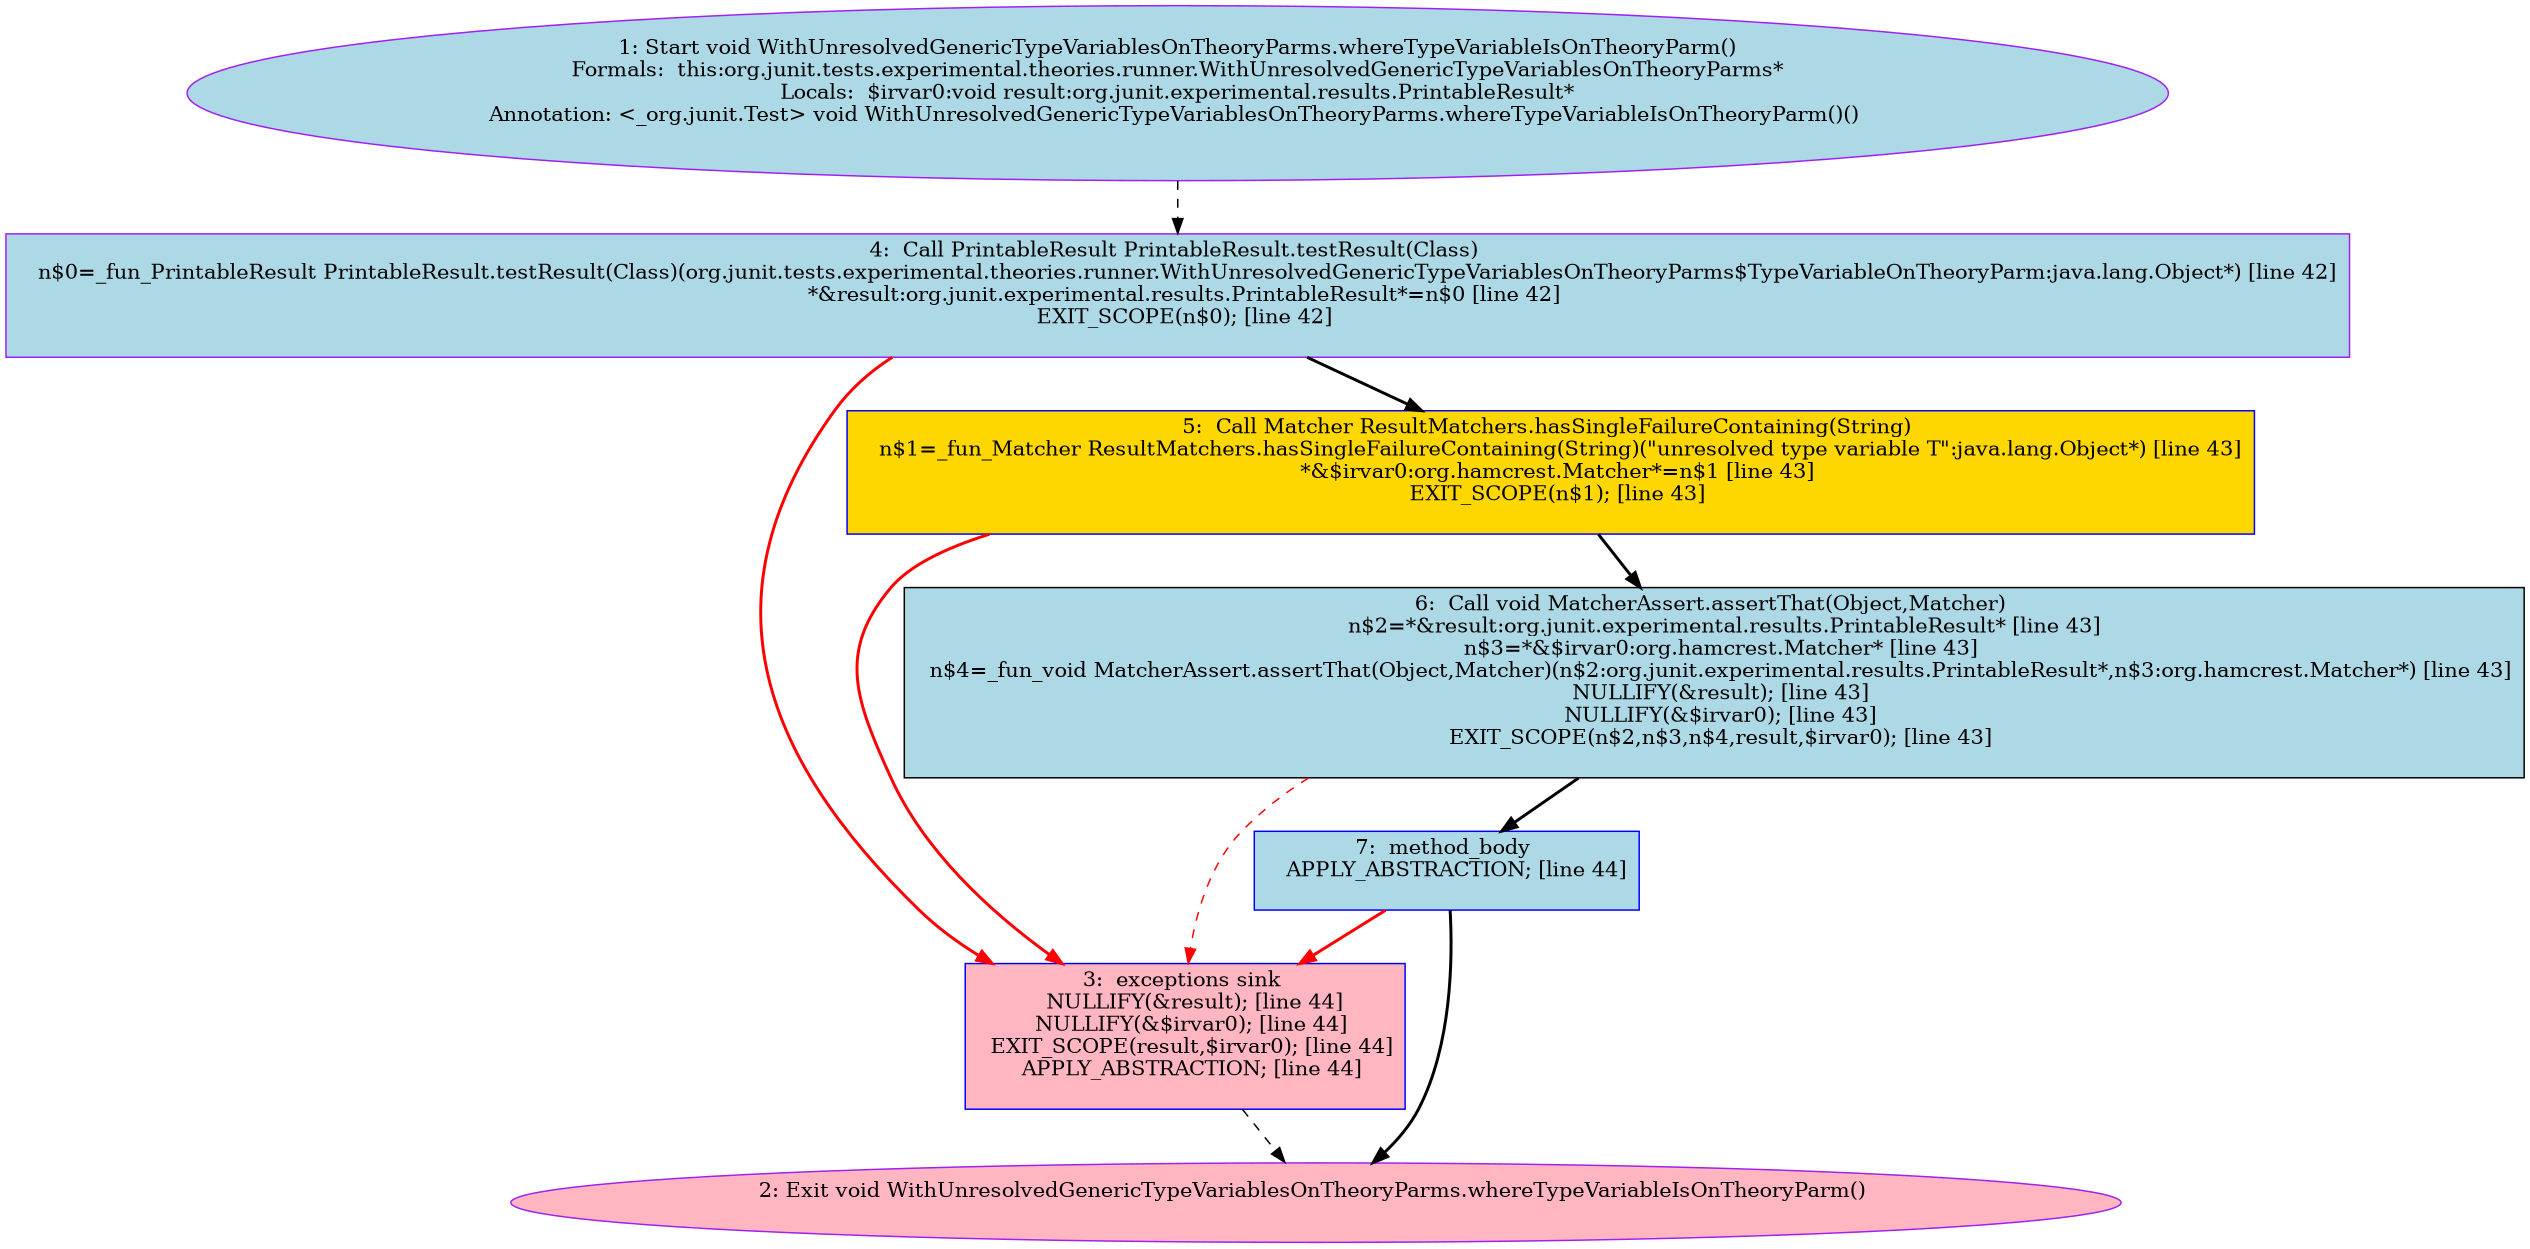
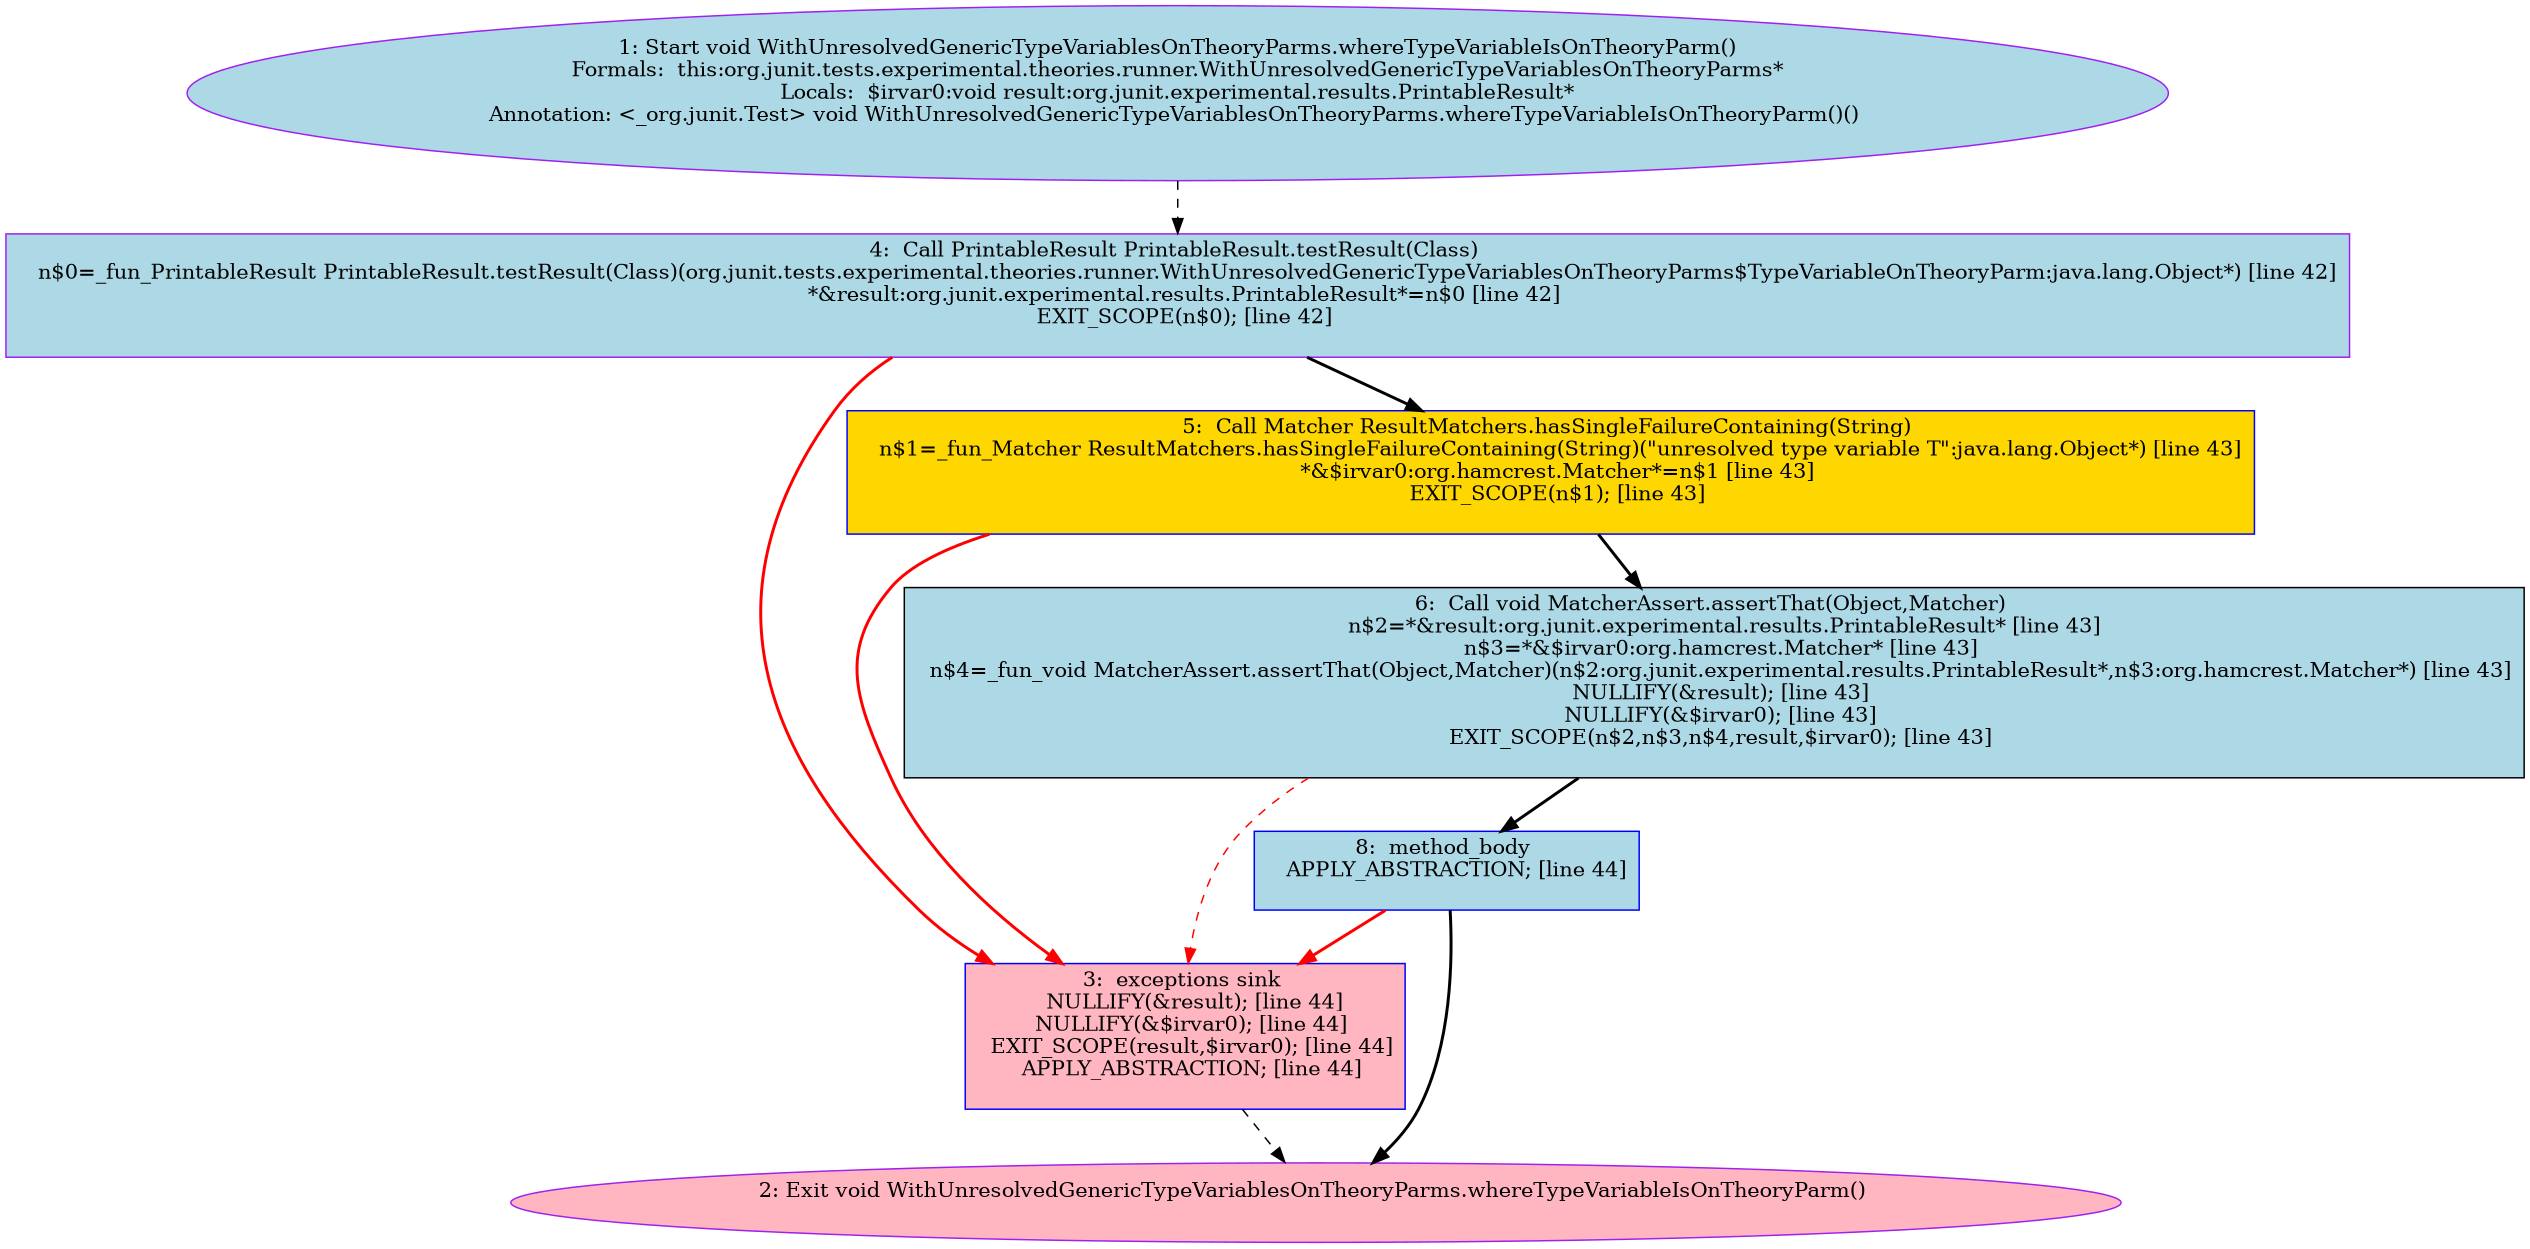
(1447, 871) -> (1447, 871)
